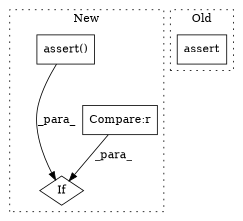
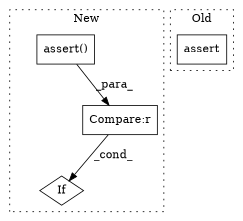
(37, 118) -> (90, 81)
(114, 155) -> (114, 155)
